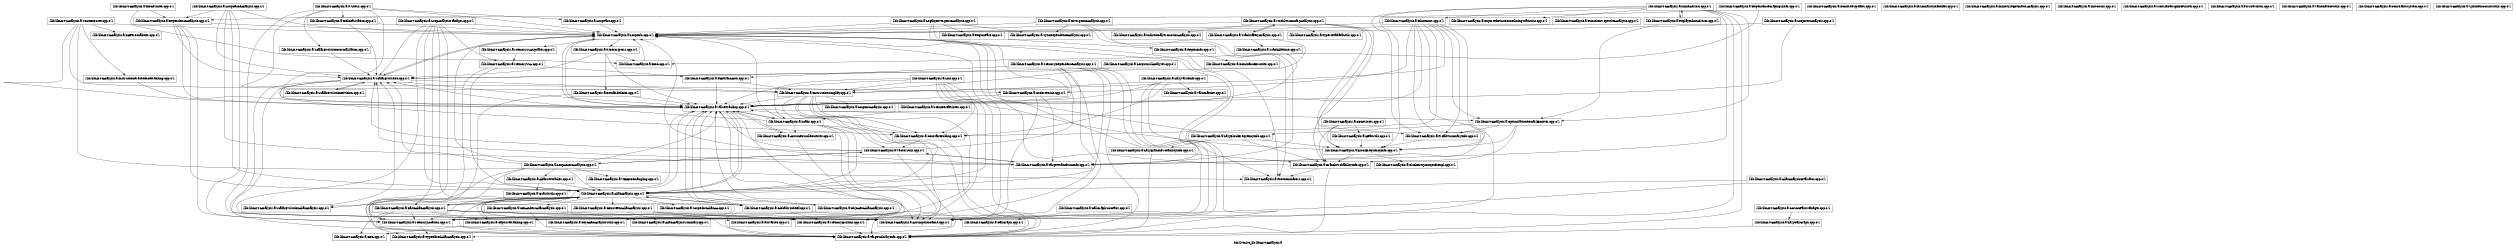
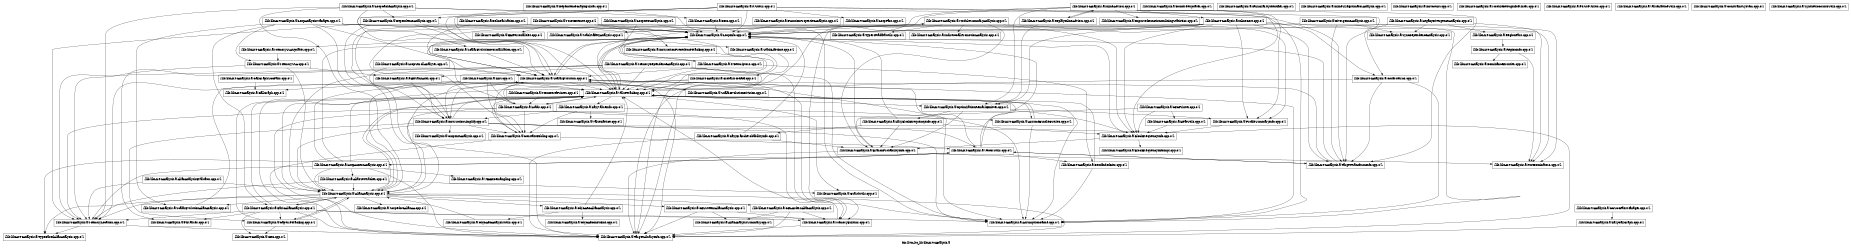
(143, 7) -> none
(343, 13) -> (447, 20)
(624, 57) -> (623, 51)
(1060, 99) -> (605, 100)
none -> (1040, 158)
none -> (205, 190)
(693, 201) -> none
none -> (582, 223)
